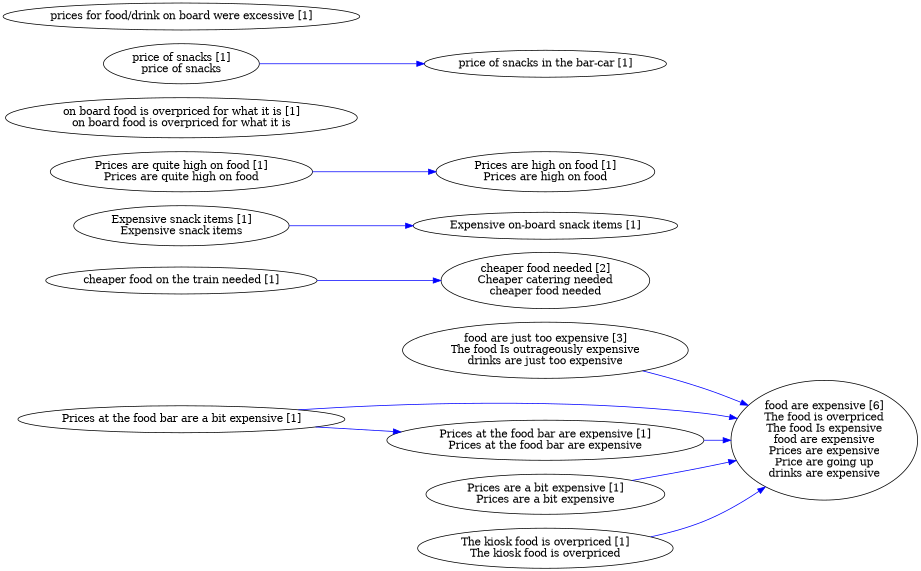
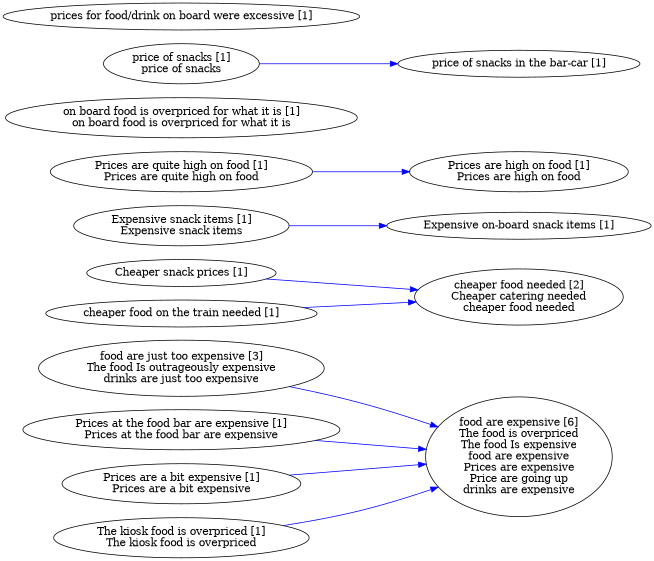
none -> (181, 273)
(181, 419) -> none
